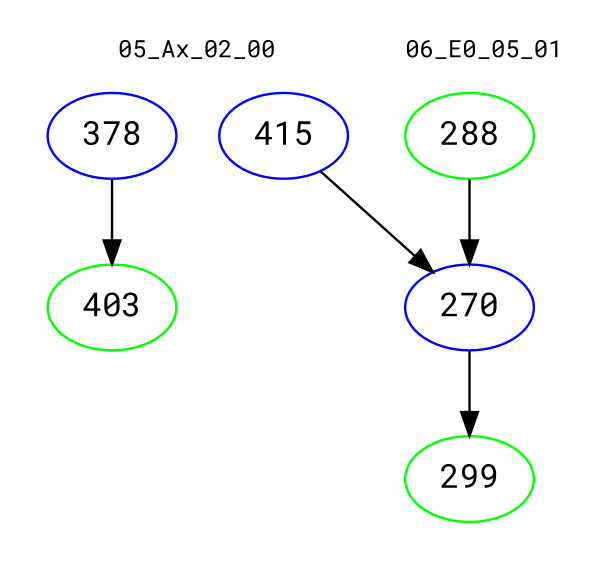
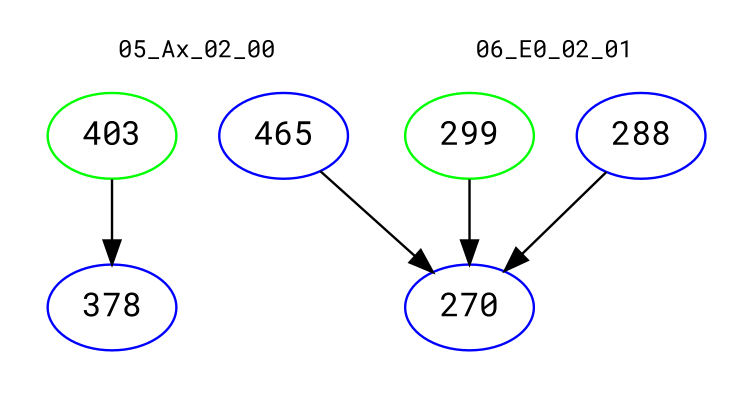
(485, 51) -> (555, 51)
(284, 136) -> (284, 136)
(470, 136) -> (641, 136)
(112, 210) -> (112, 210)
(470, 382) -> (470, 210)
